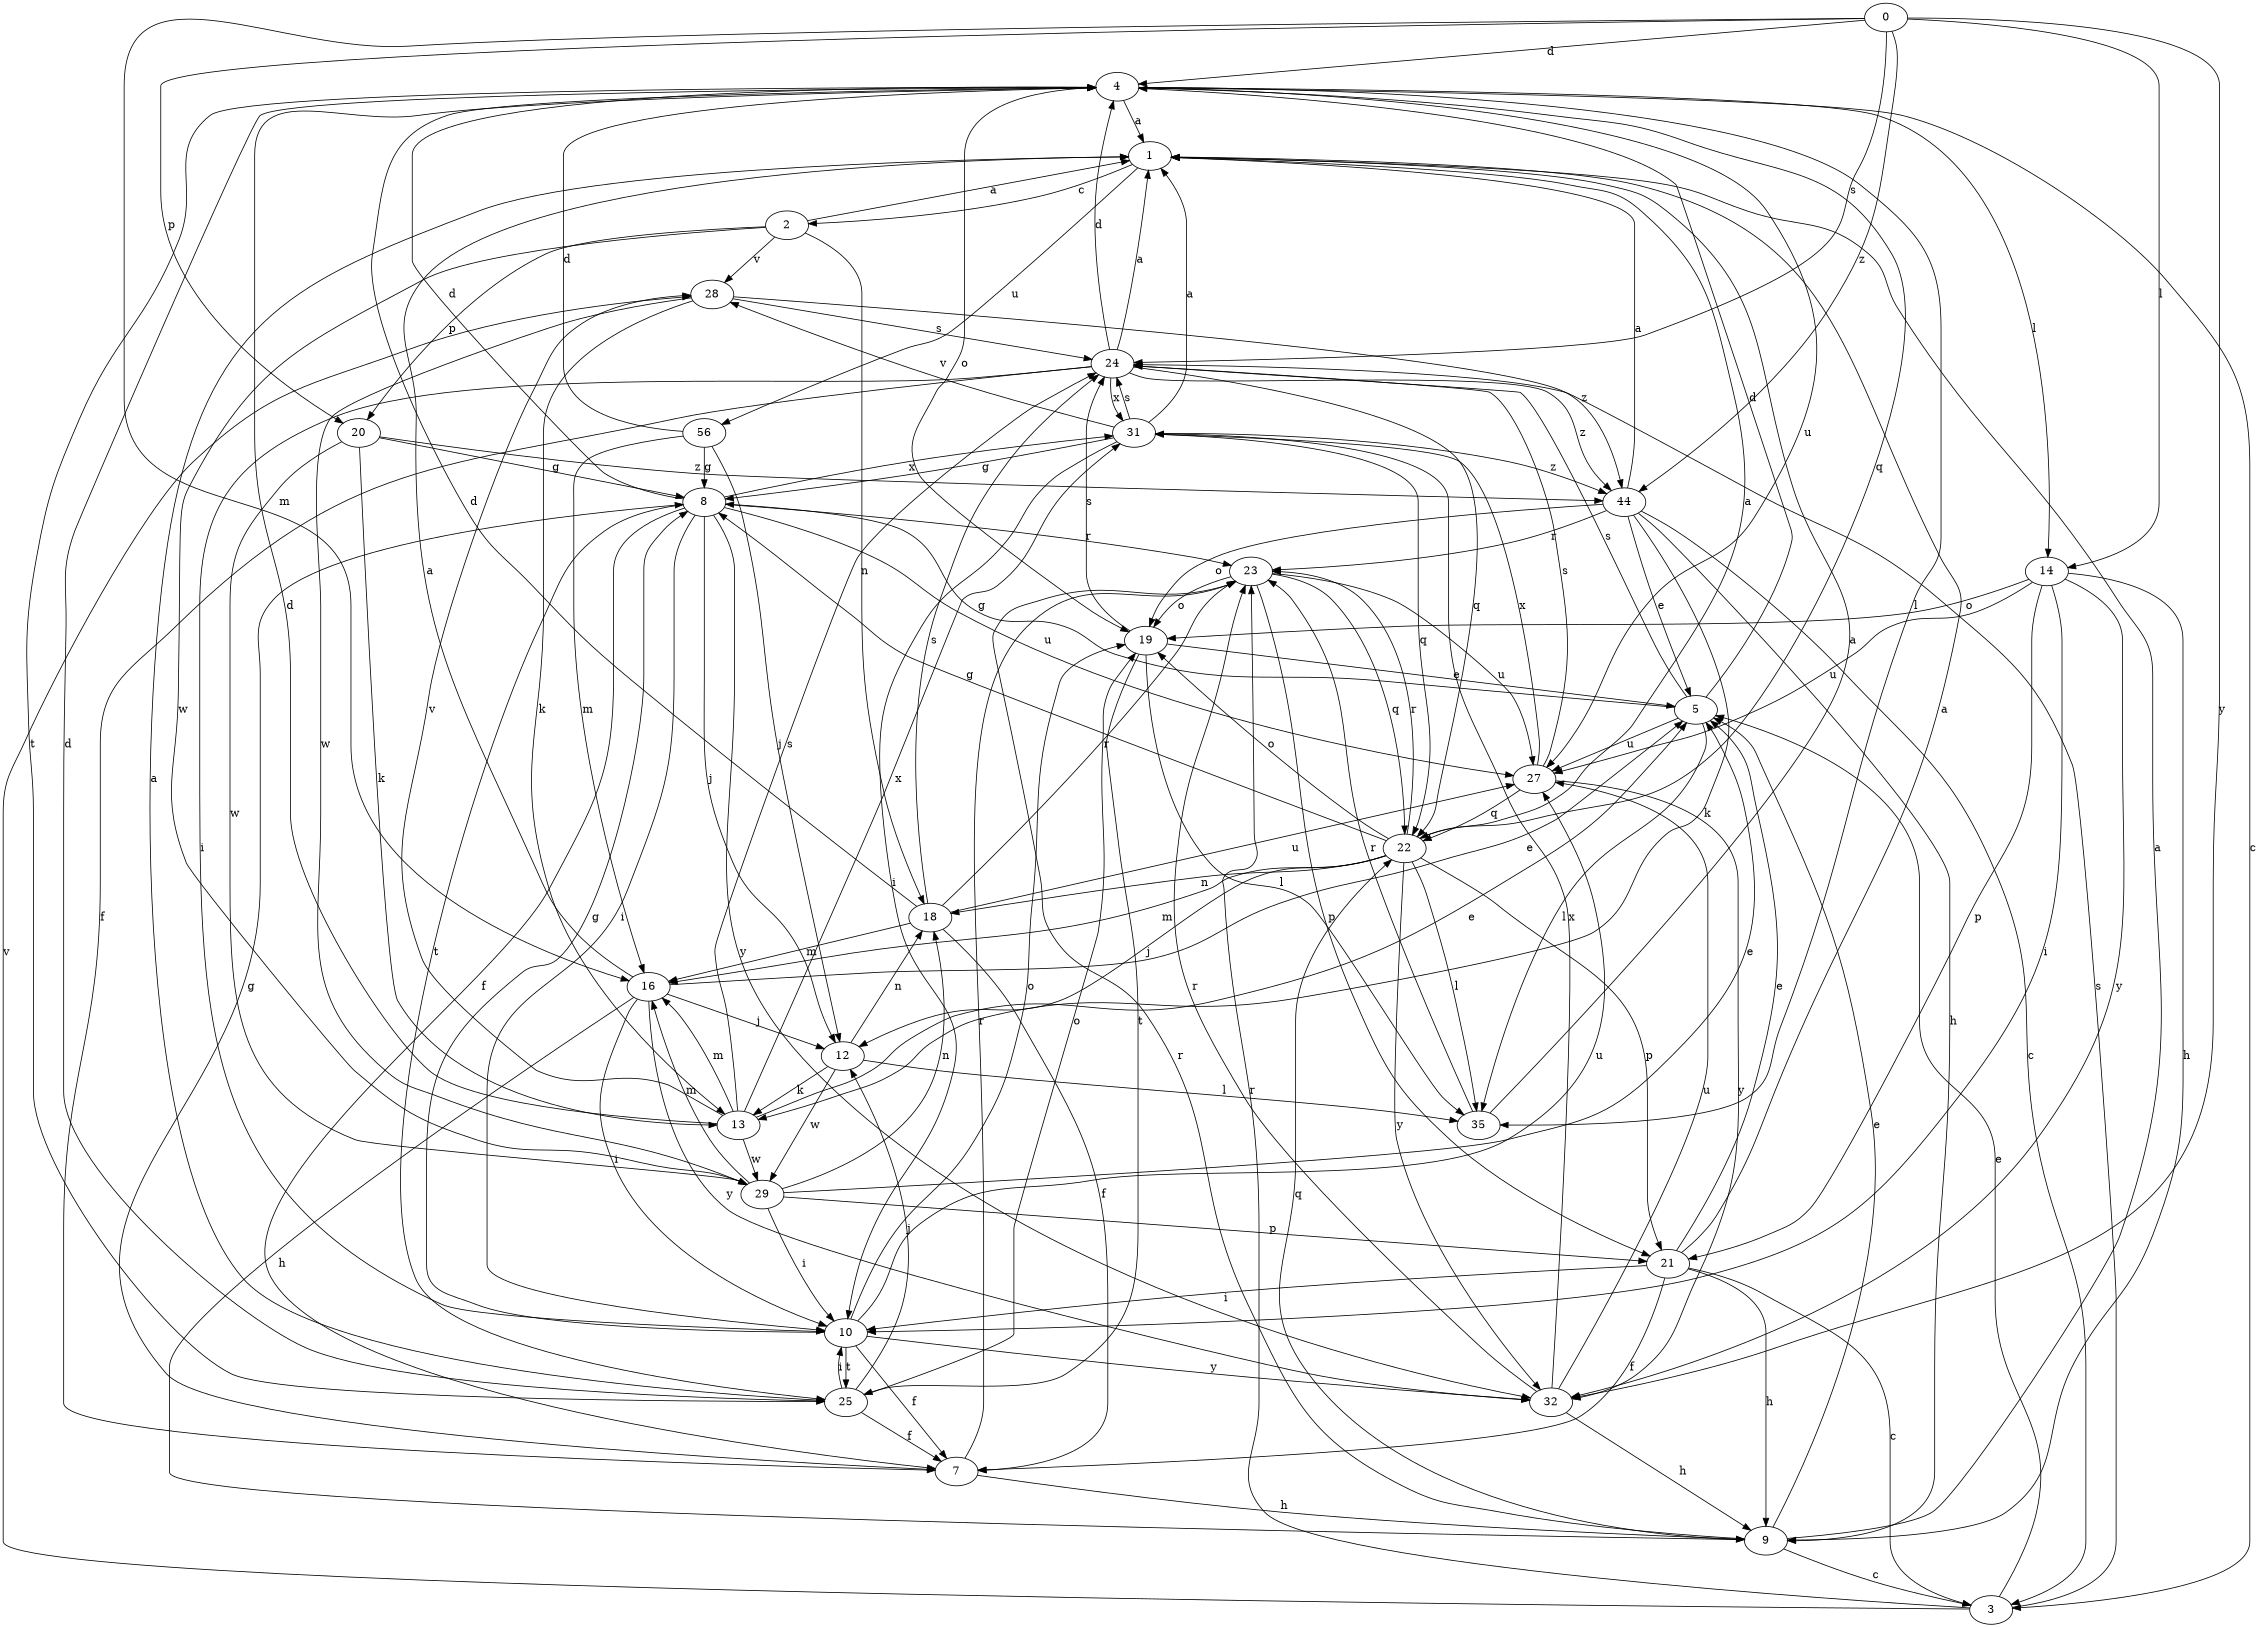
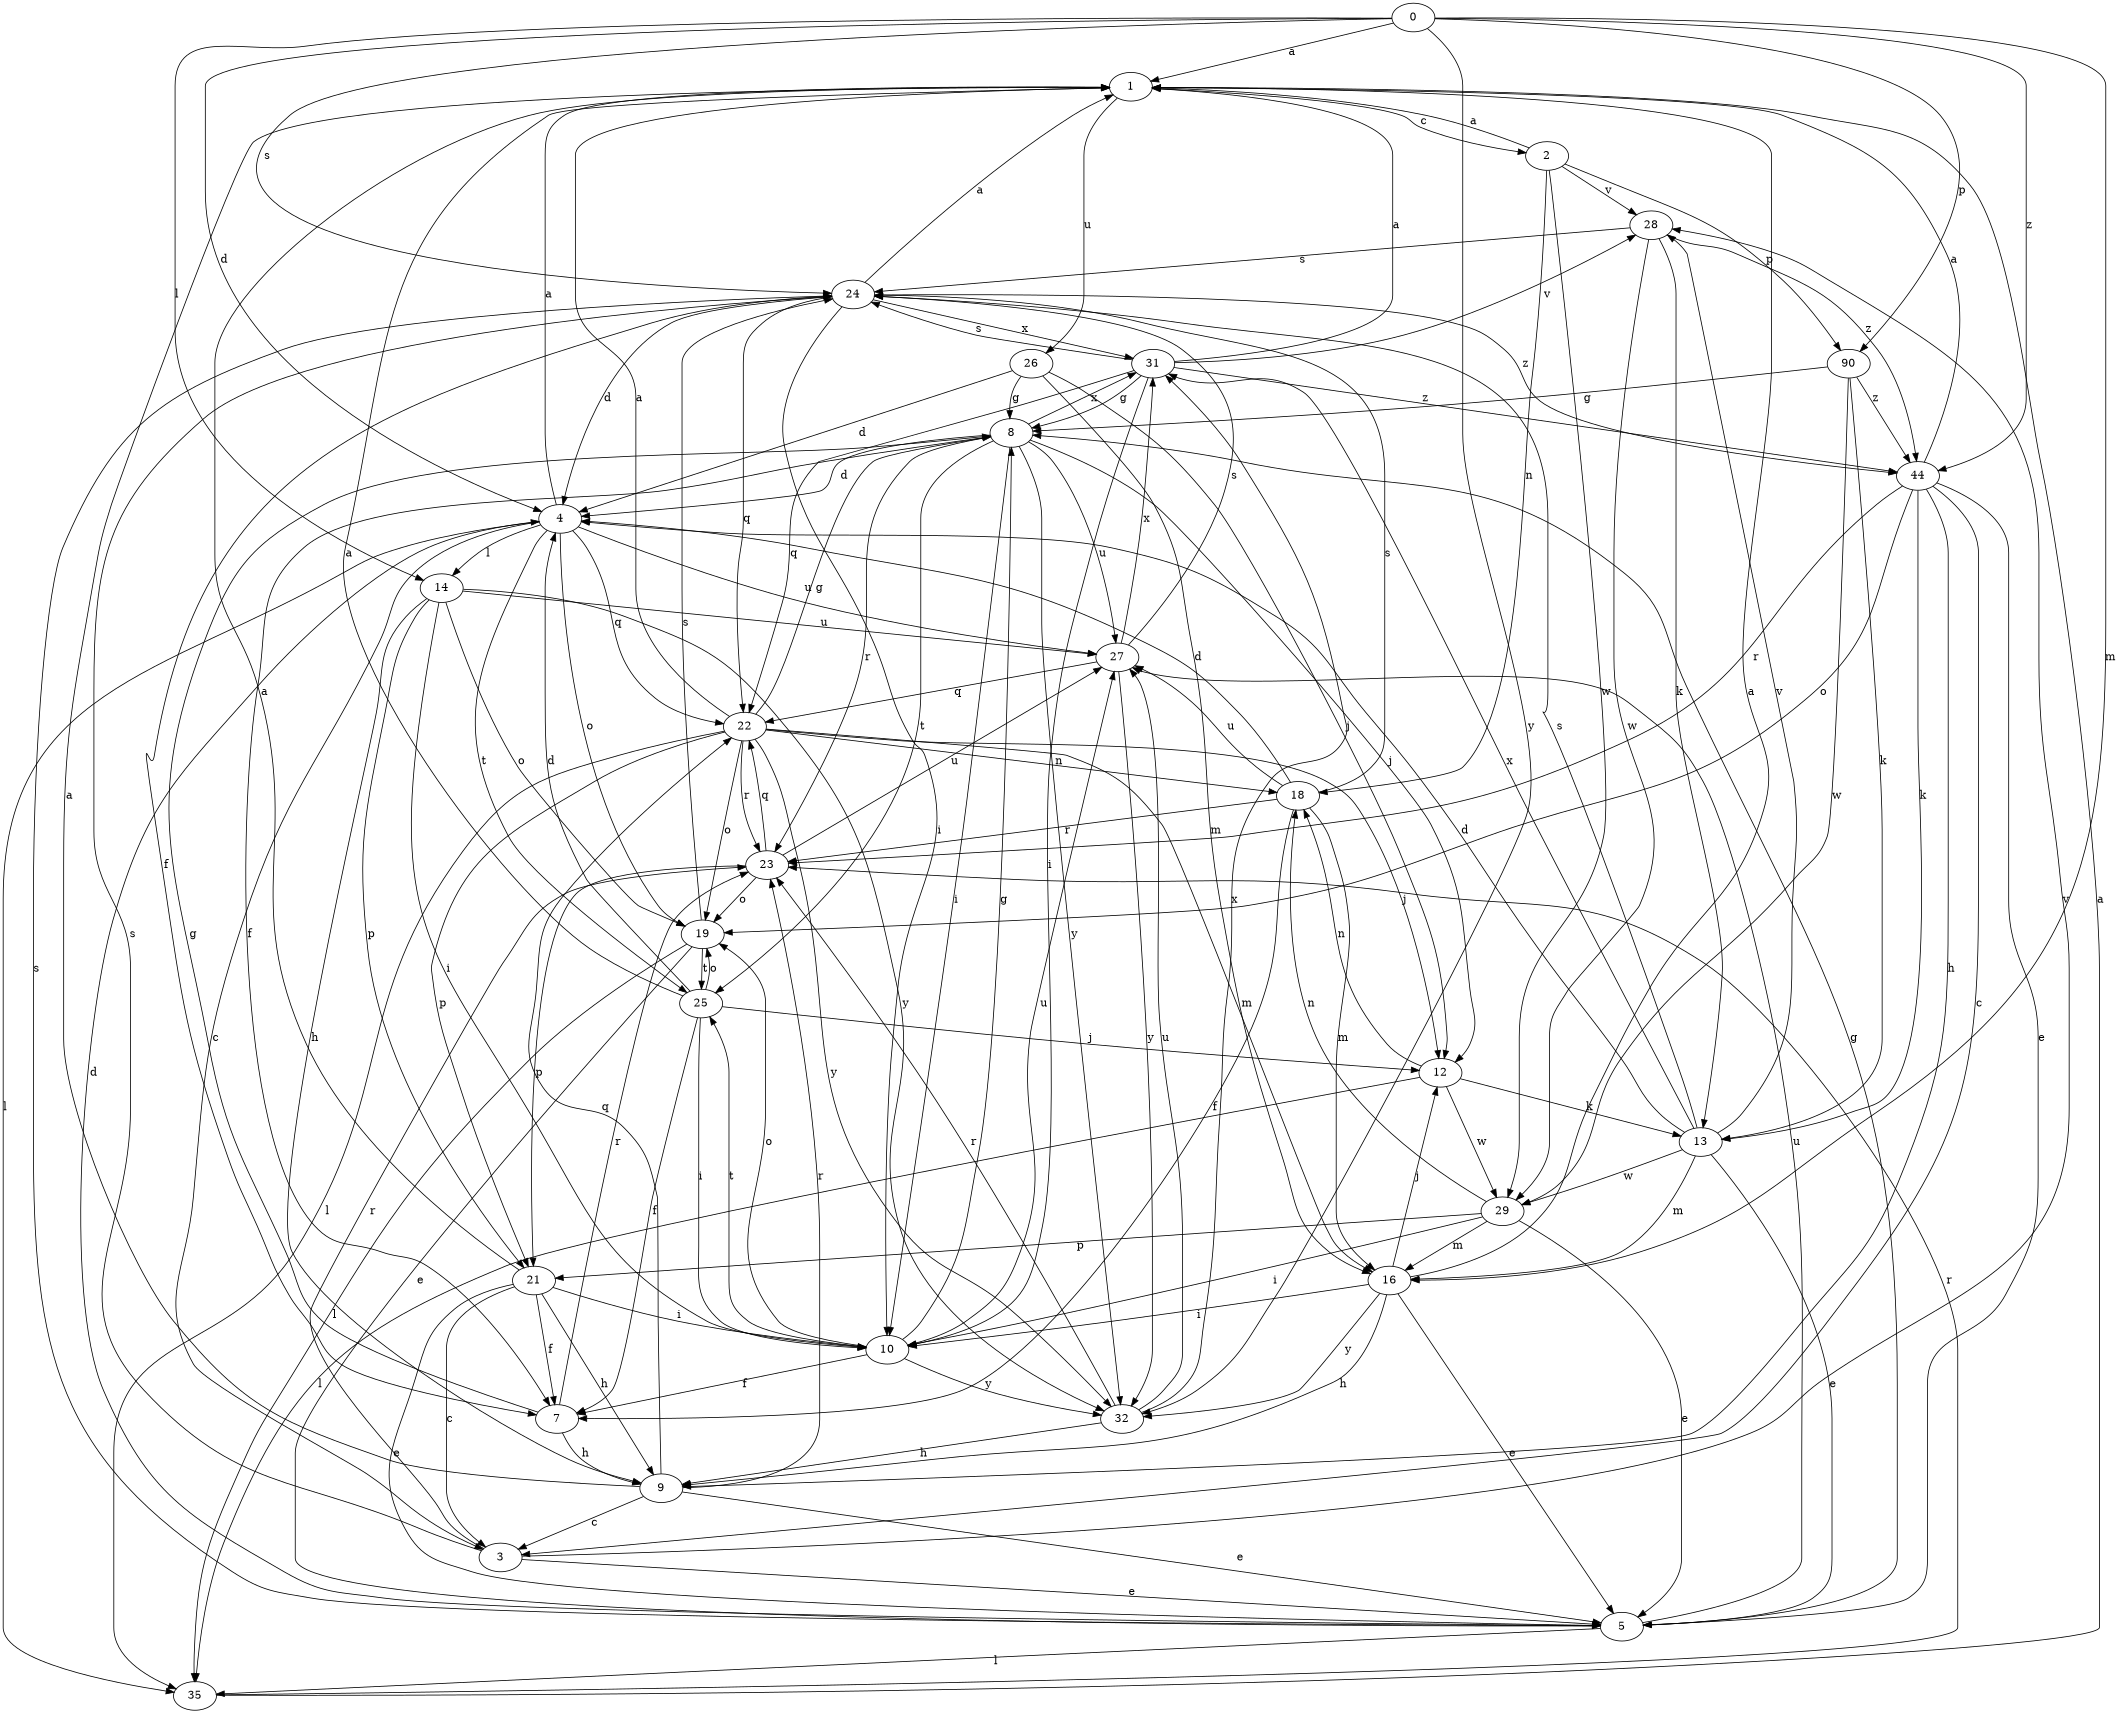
none -> (1276, 51)
(359, 433) -> (1849, 364)
(704, 433) -> (1031, 364)
